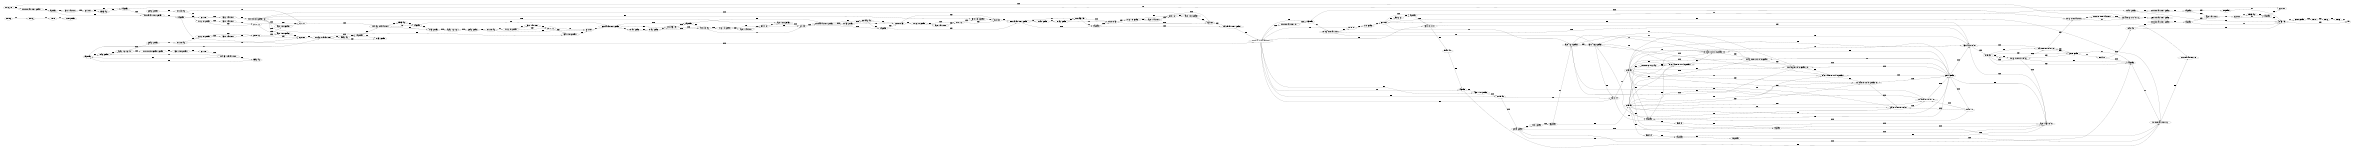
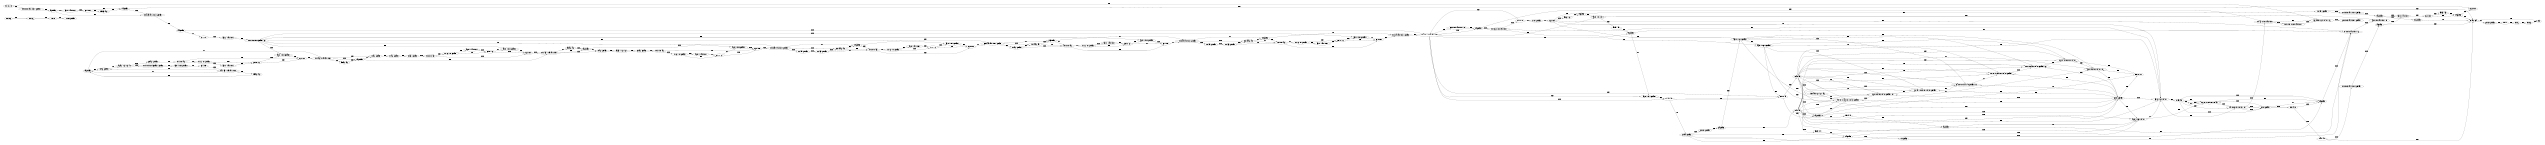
(2282, 22) -> (2473, 21)
none -> (394, 56)
(2040, 88) -> (2175, 114)
